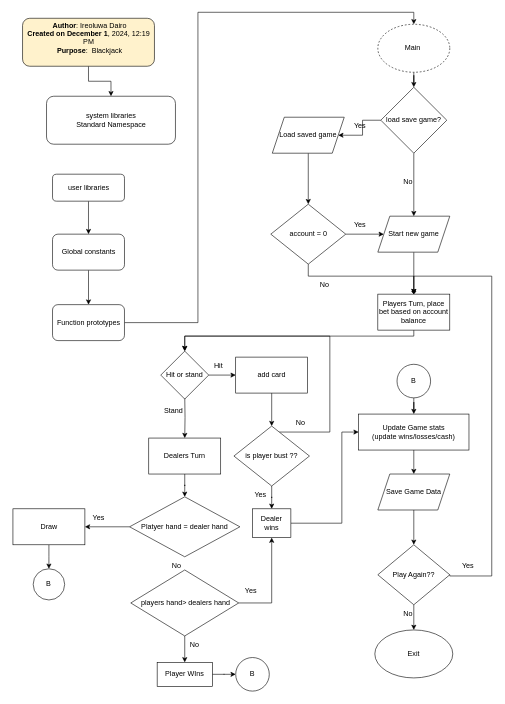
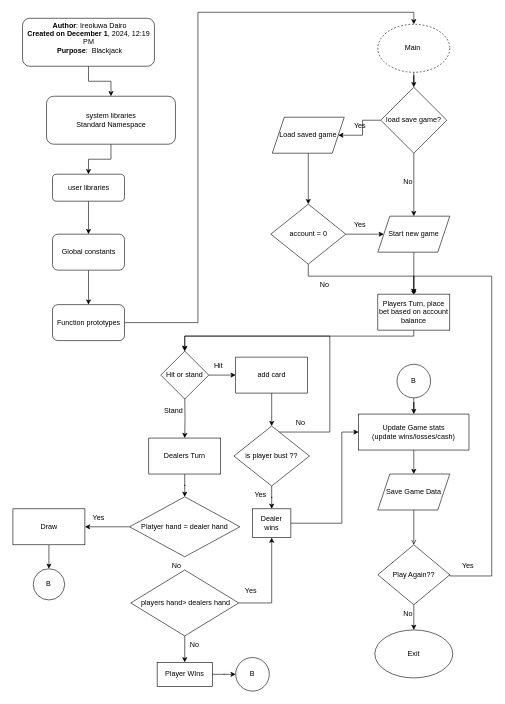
(88, 42) -> (88, 42)
none -> (88, 163)
(414, 539) -> (414, 541)
